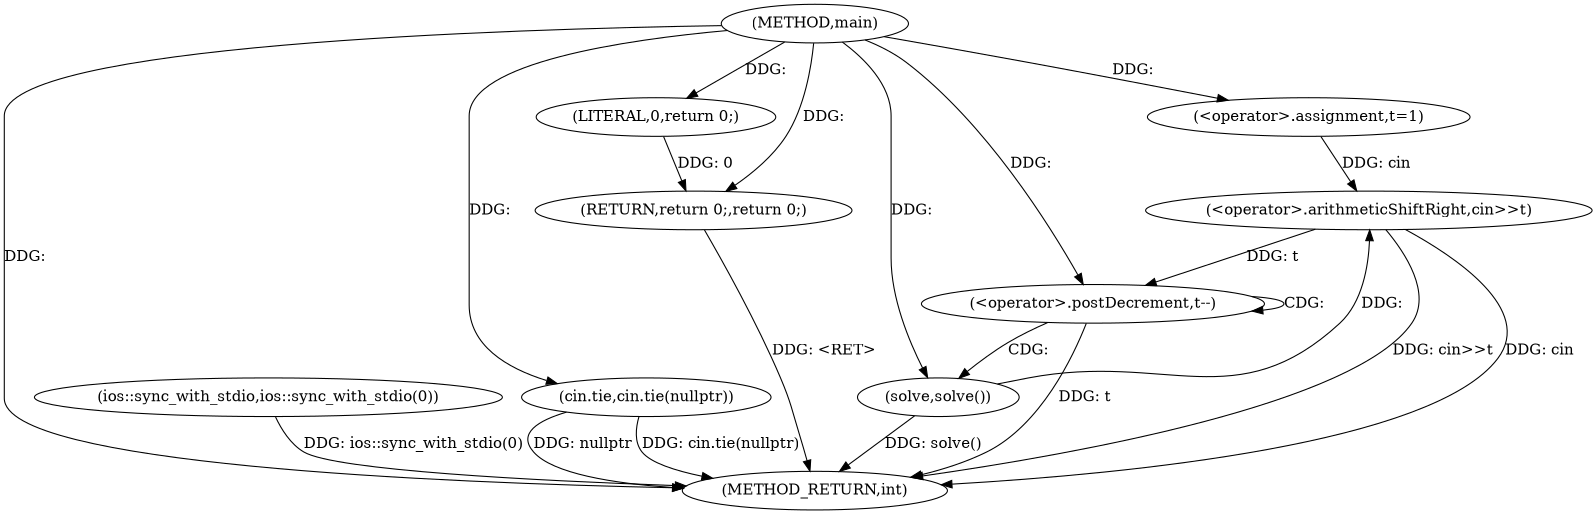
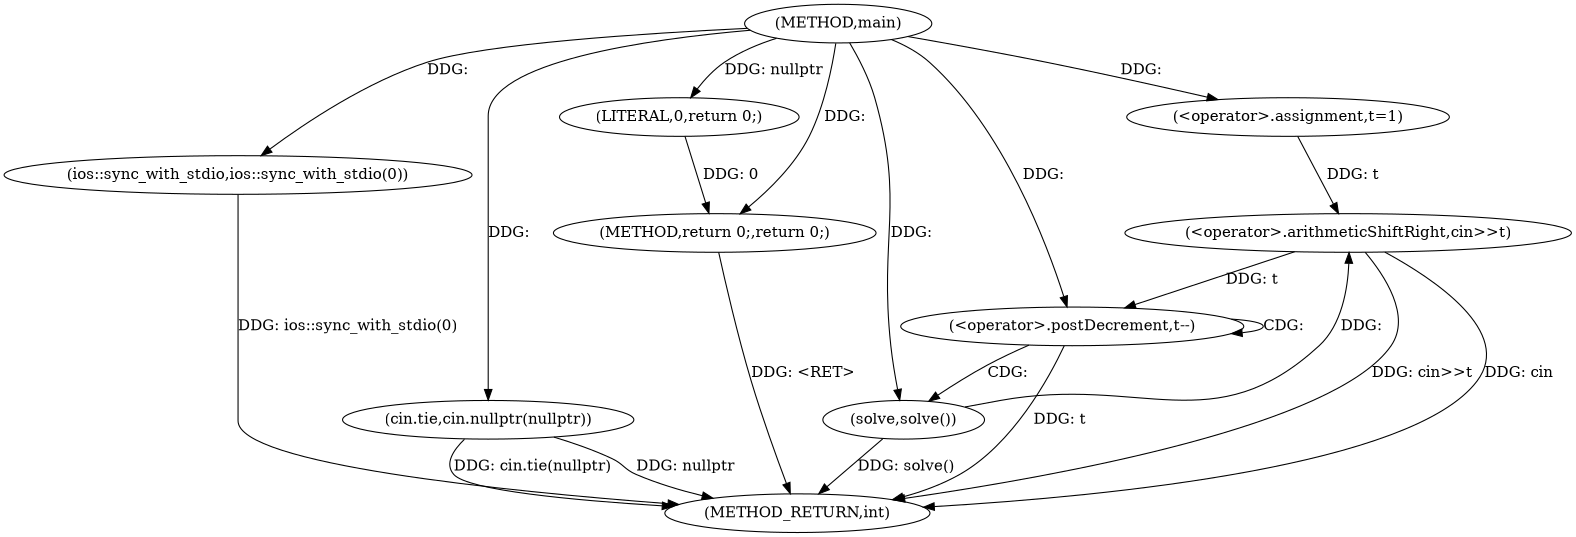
(768, 70) -> (774, 70)
(1376, 164) -> (1353, 175)
(694, 210) -> (715, 233)
(4, 233) -> (497, 49)
(646, 397) -> (488, 420)
